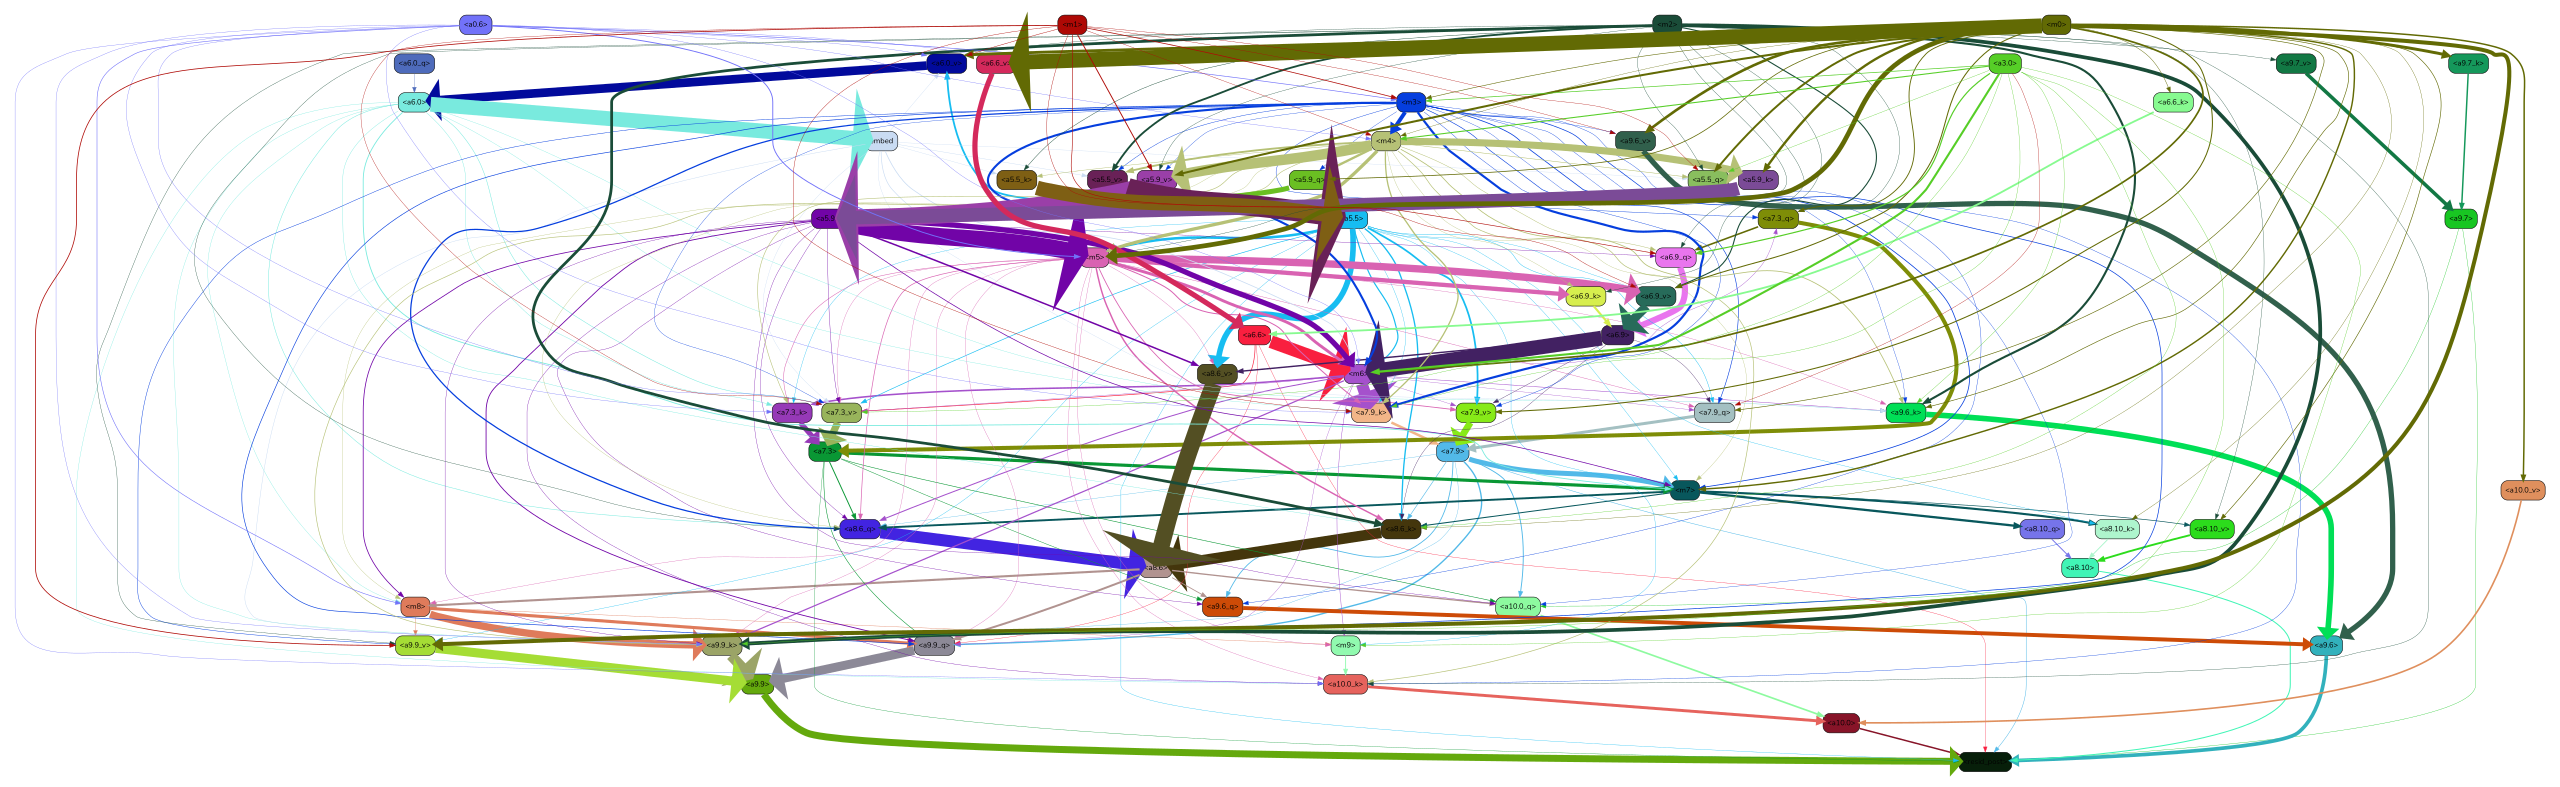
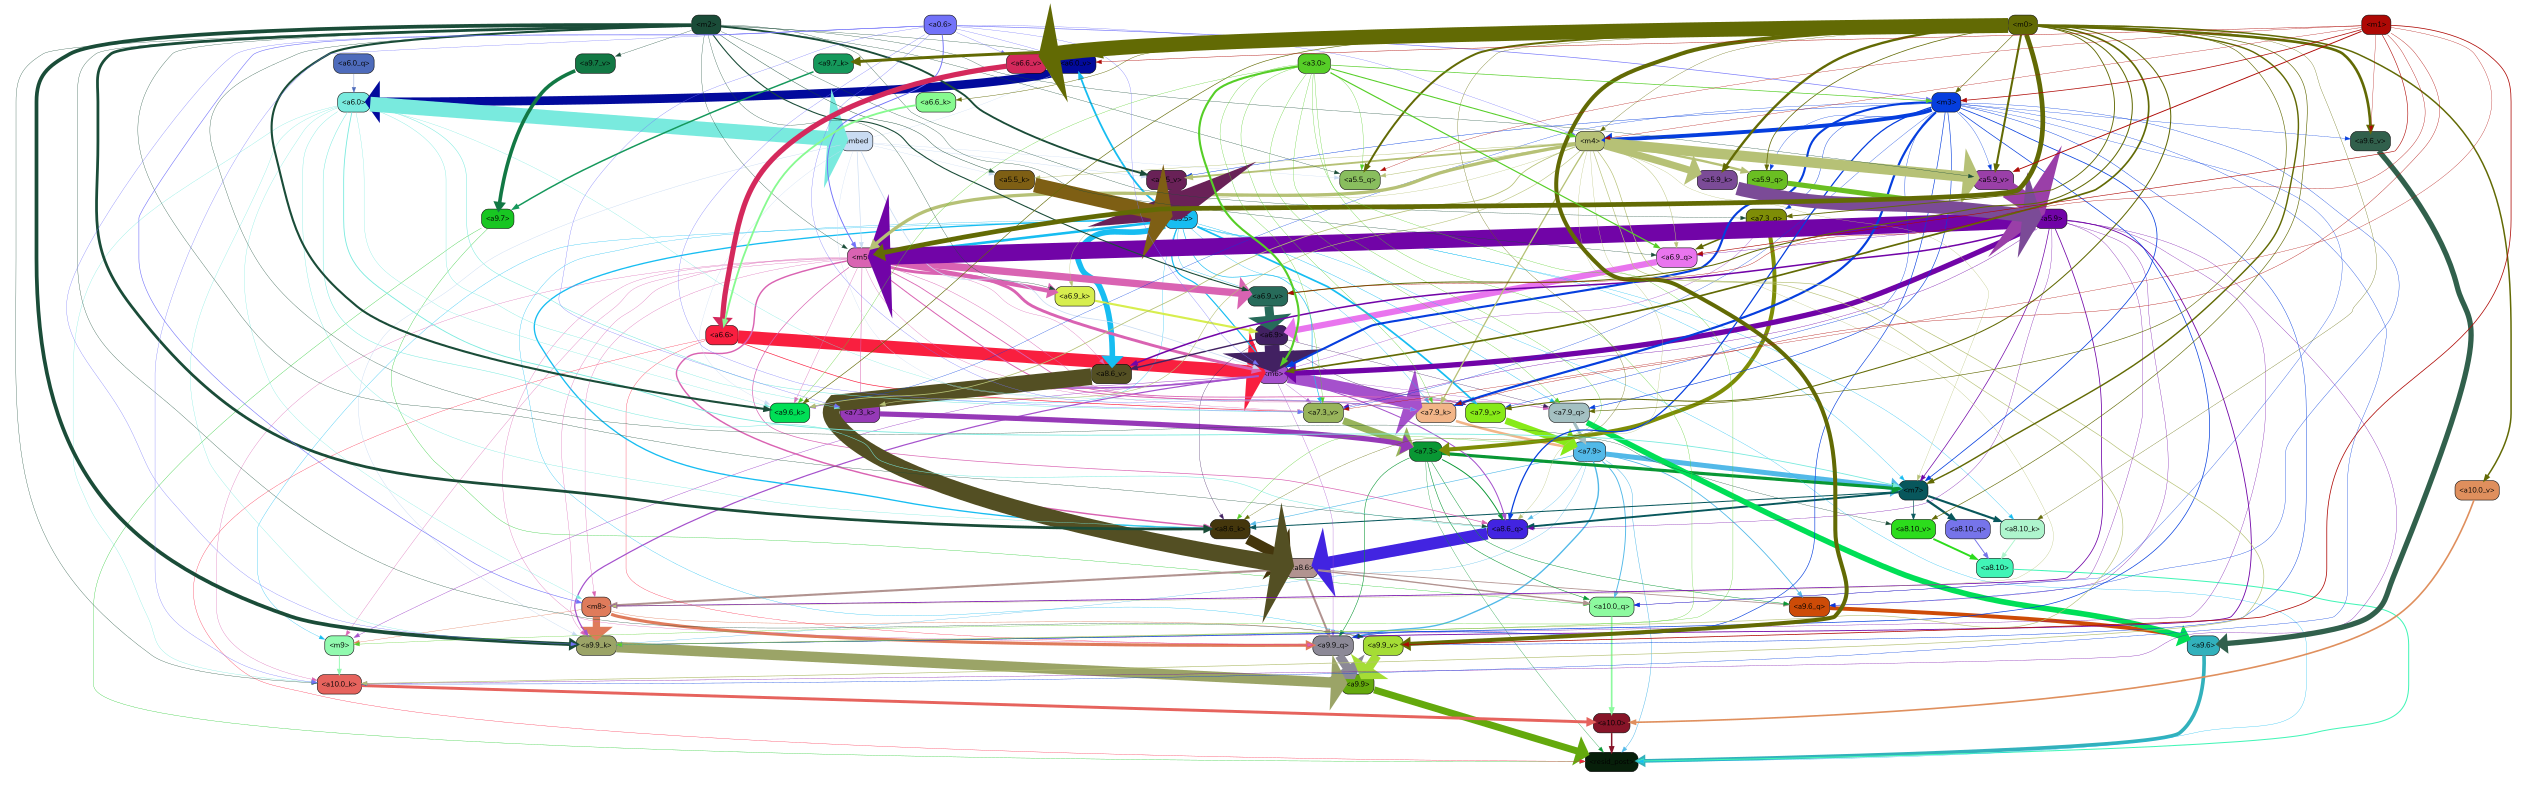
(1982, 288) -> (1359, 264)
(2193, 449) -> (1873, 562)
